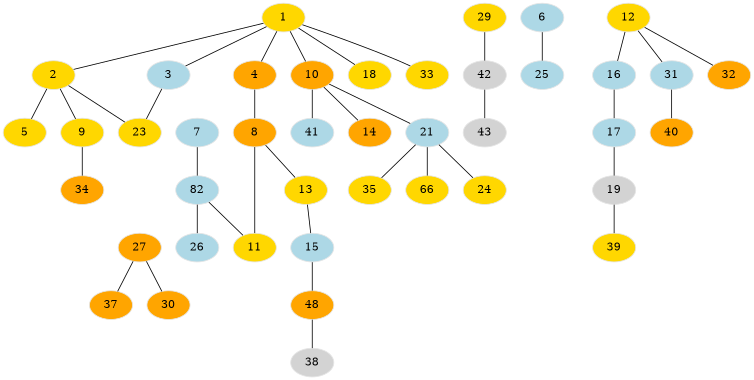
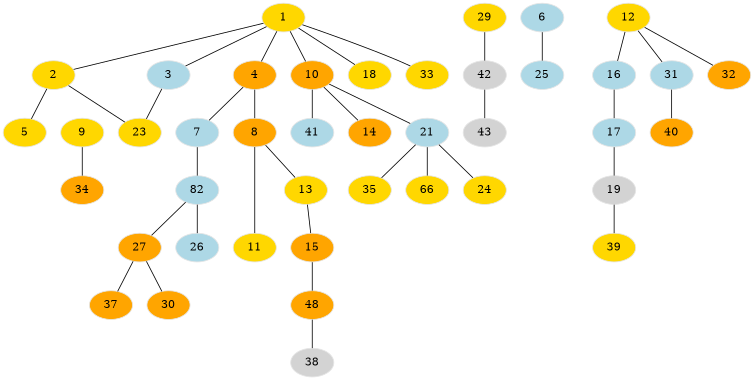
(68, 104) -> none
none -> (226, 104)
(226, 219) -> (169, 219)
(312, 248) -> (312, 248)
